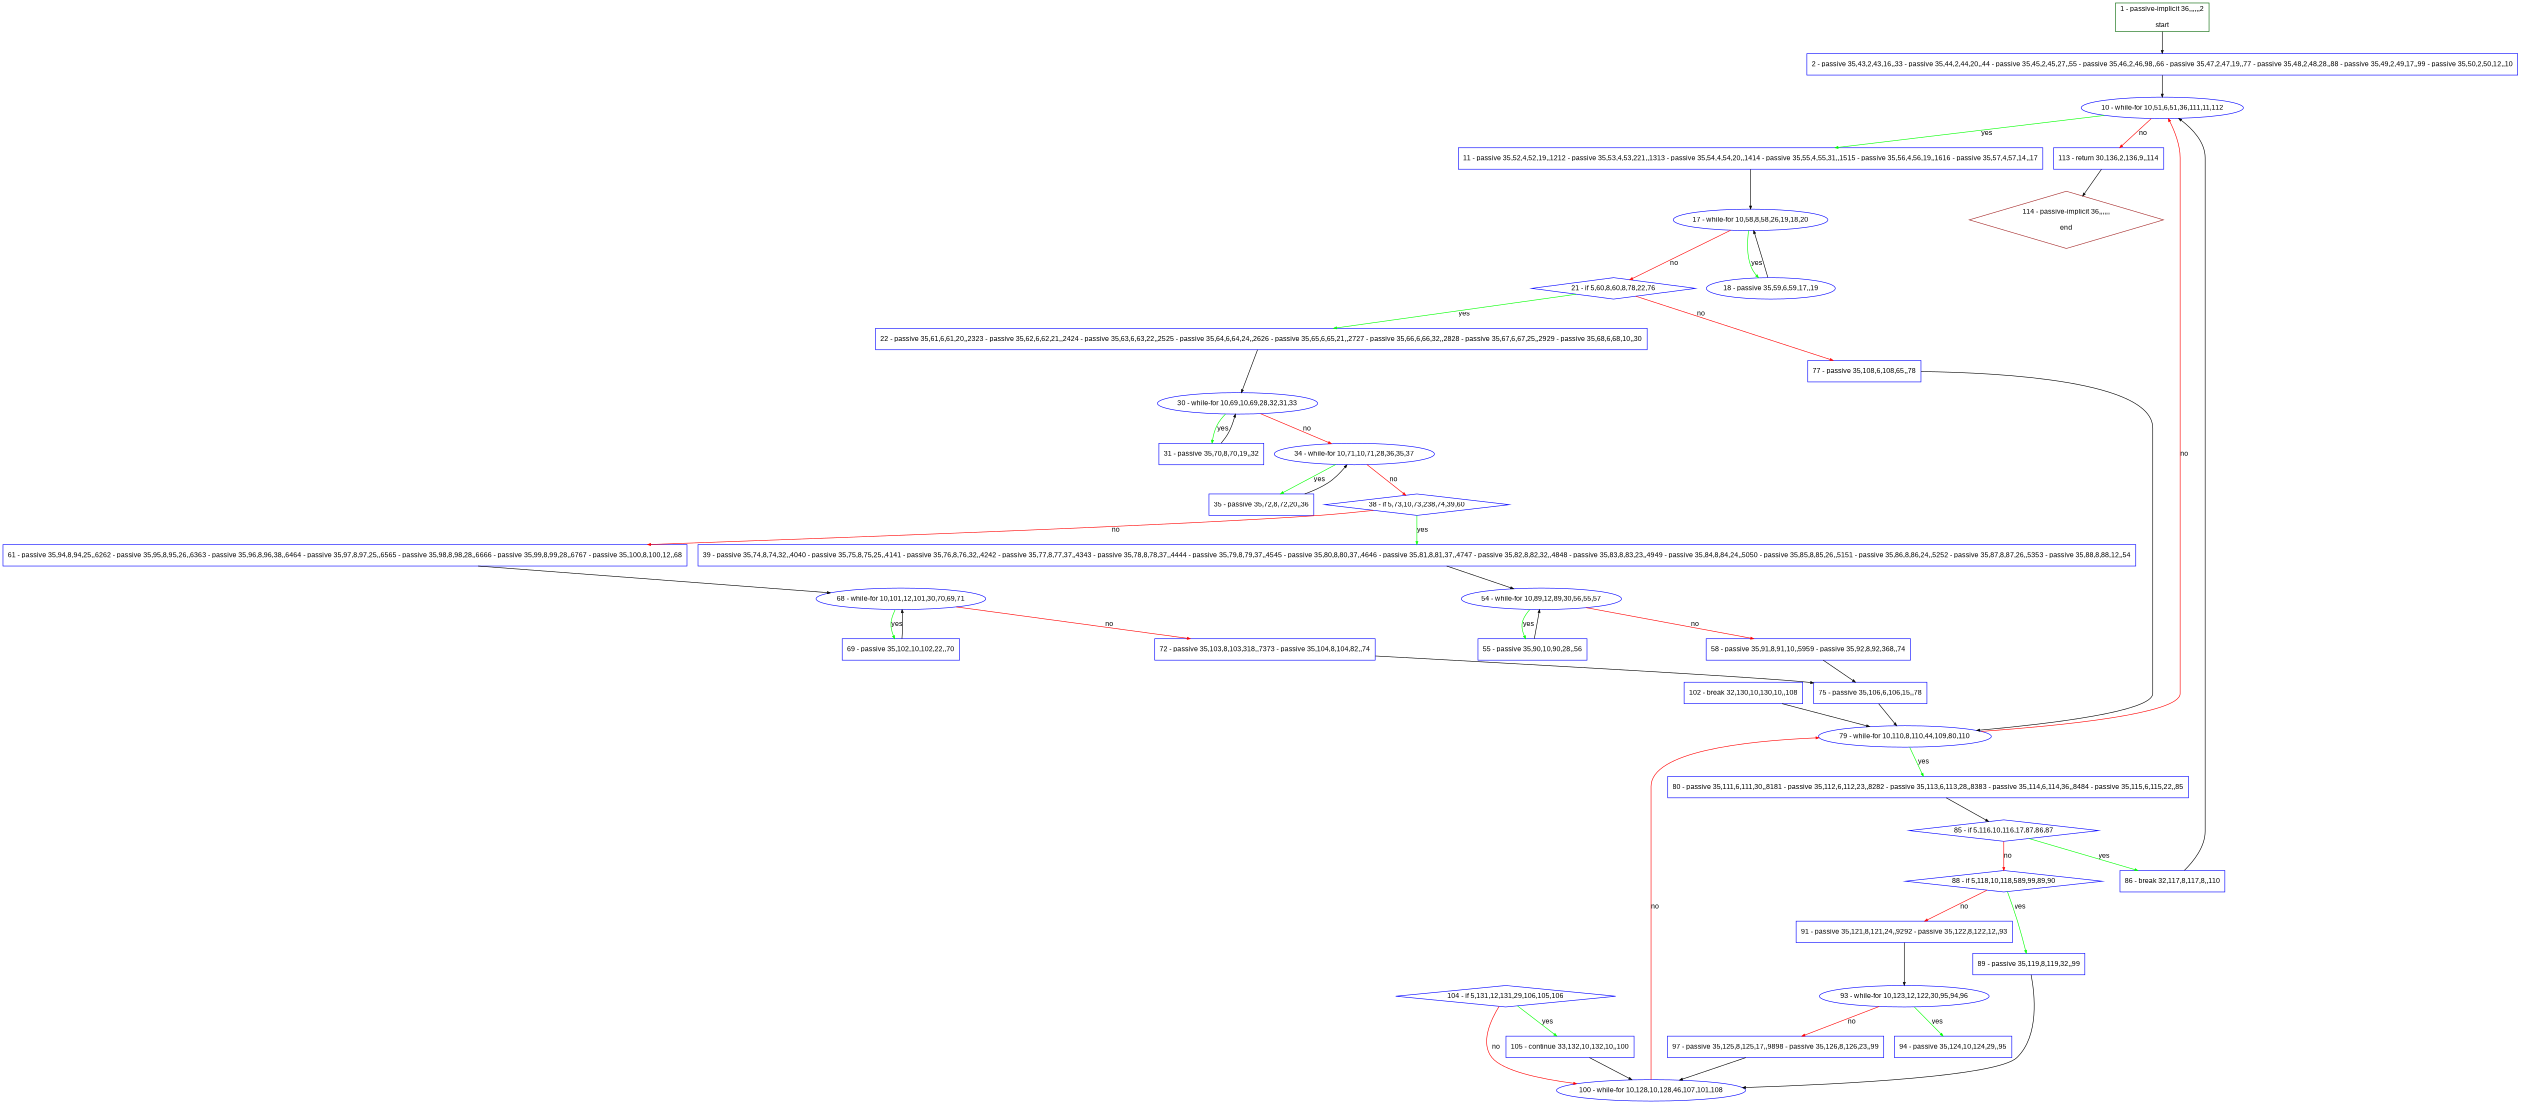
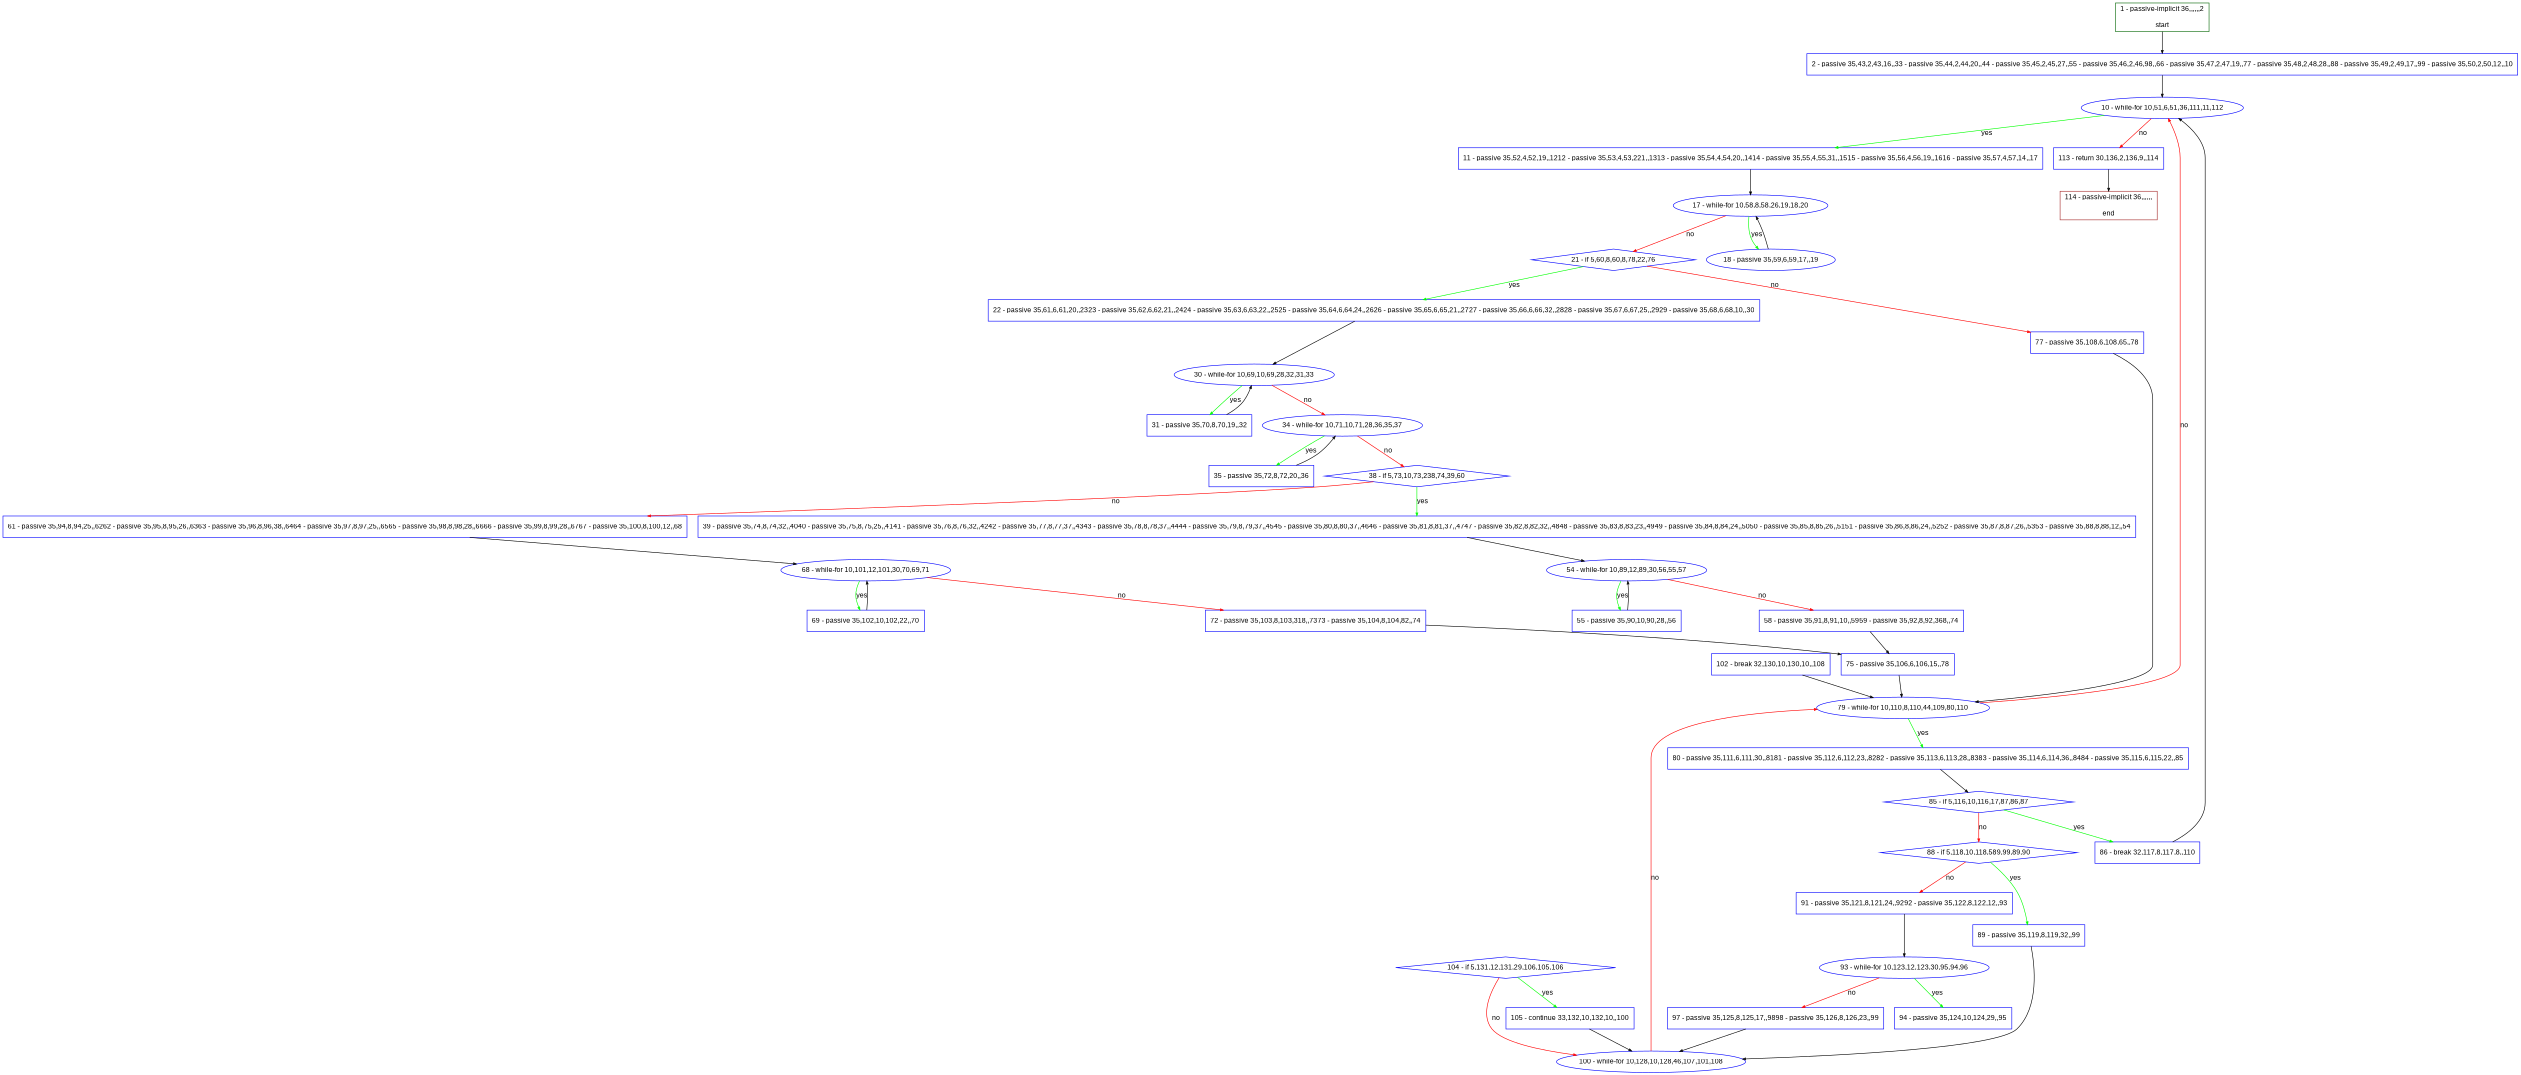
(2066, 220) -> (2109, 206)
(1904, 996) -> (1904, 968)
